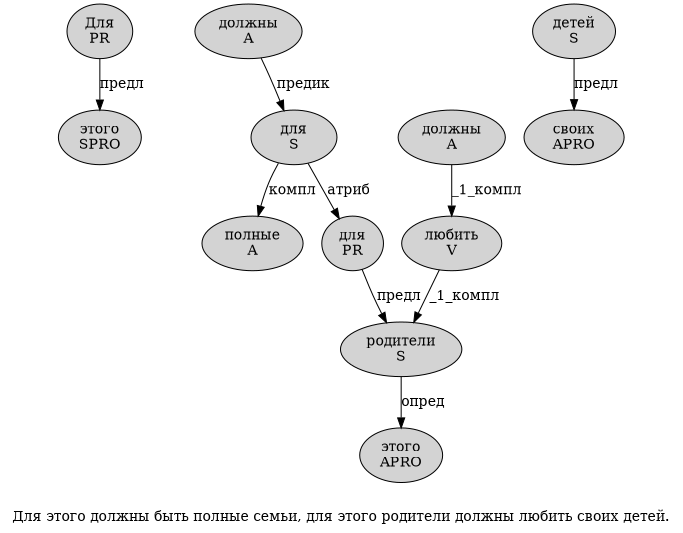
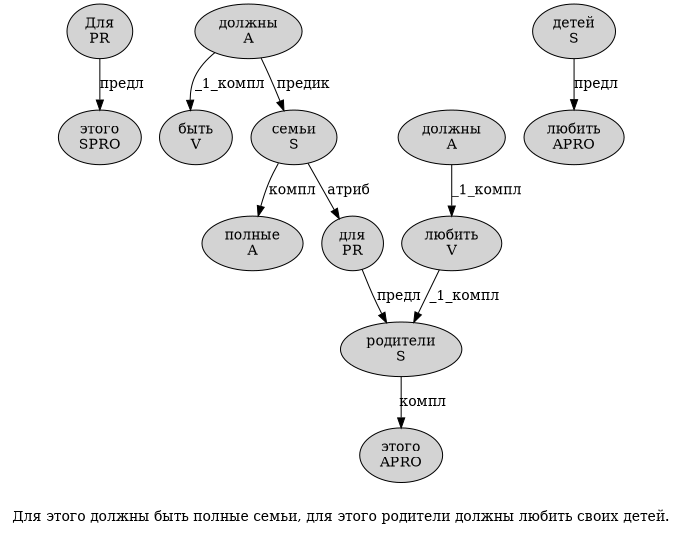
none -> (196, 137)
(294, 137) -> (294, 137)
(574, 137) -> (574, 137)
(423, 402) -> (423, 402)
